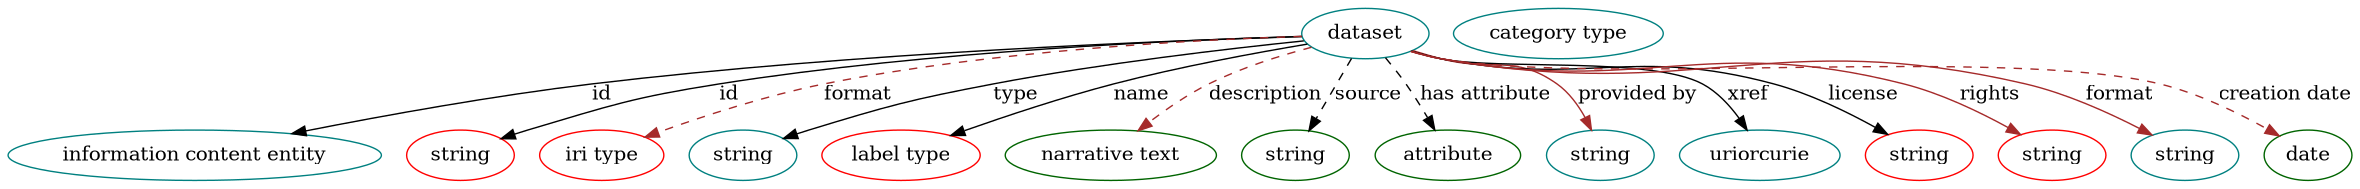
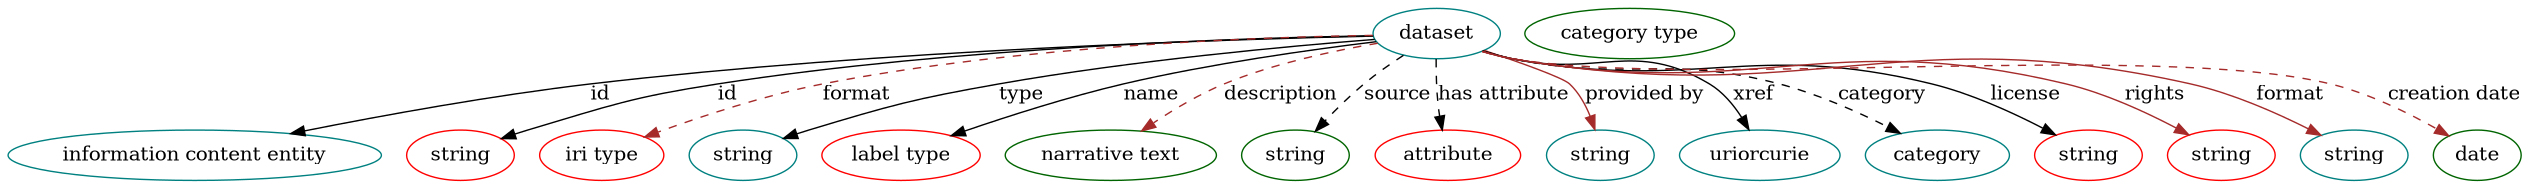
(1558, 34) -> (1630, 34)
(1448, 155) -> (1448, 155)
none -> (1937, 155)
